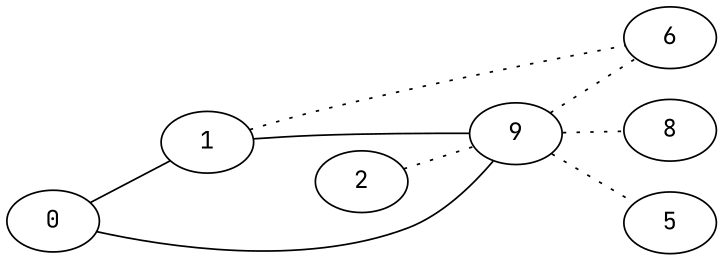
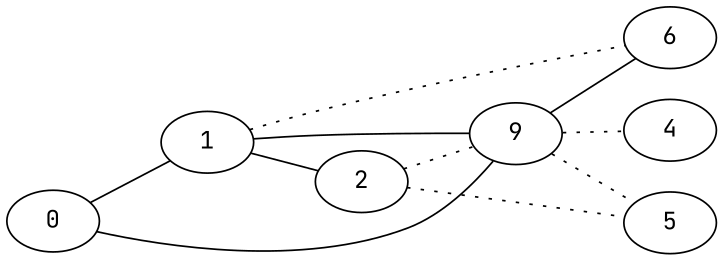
(593, 86) -> (593, 86)
(670, 130) -> (670, 130)
none -> (285, 162)
none -> (516, 202)
